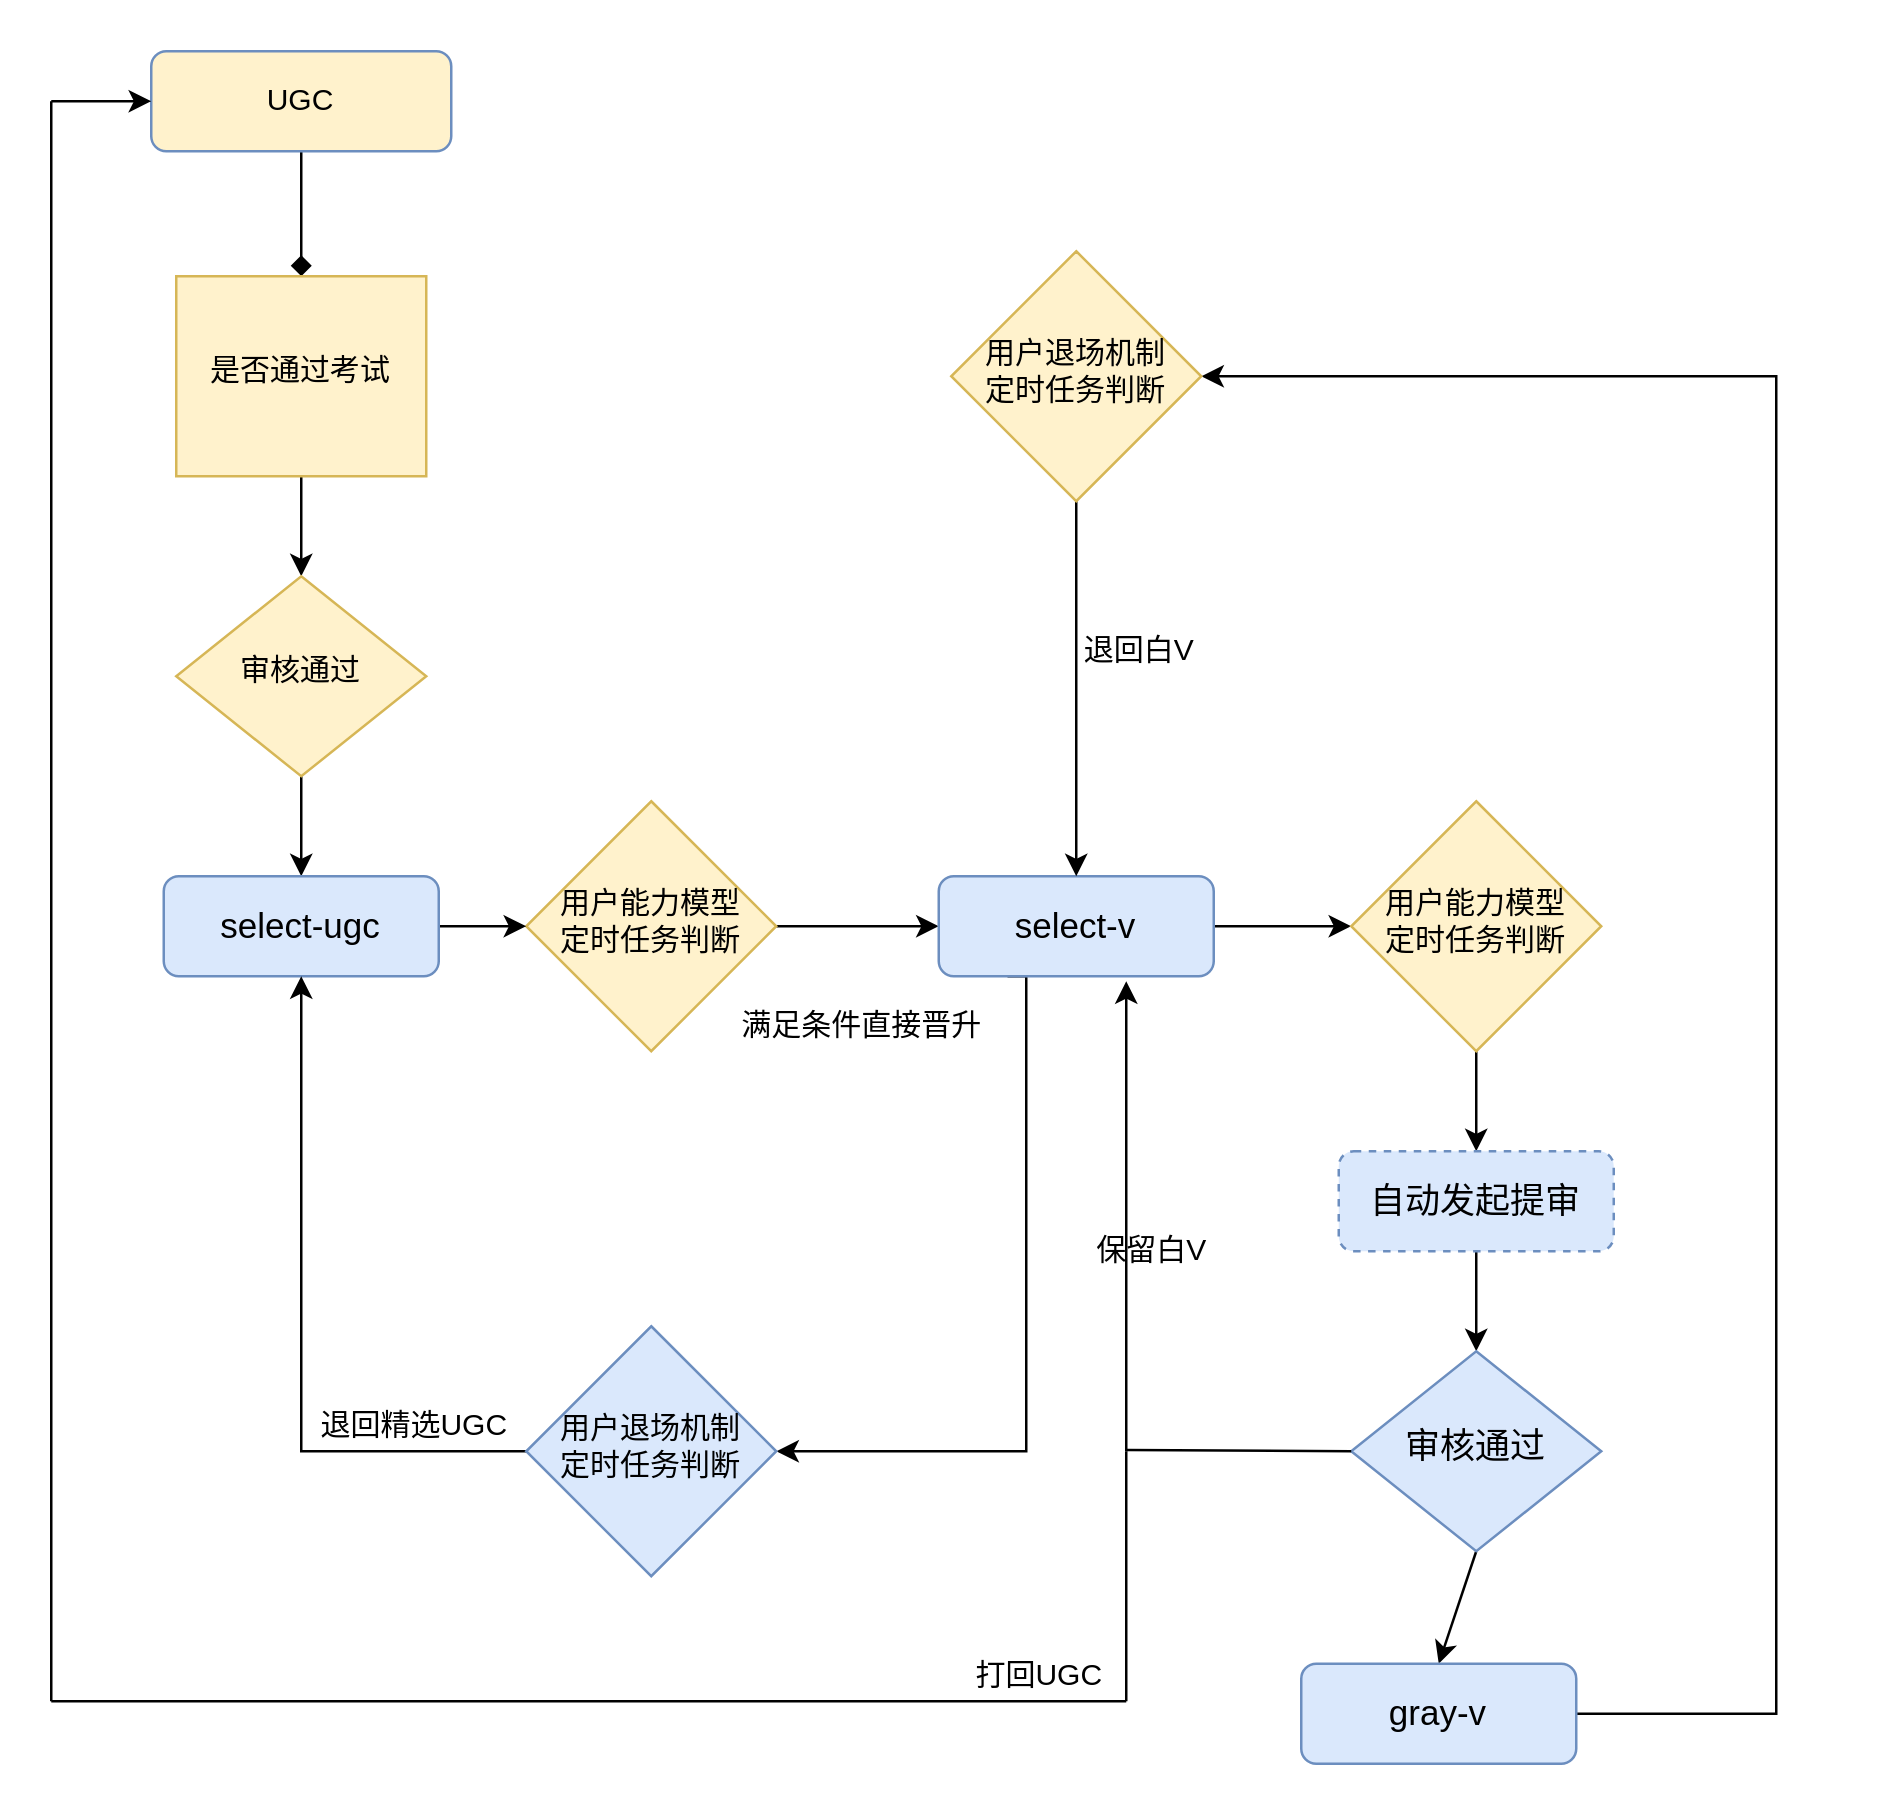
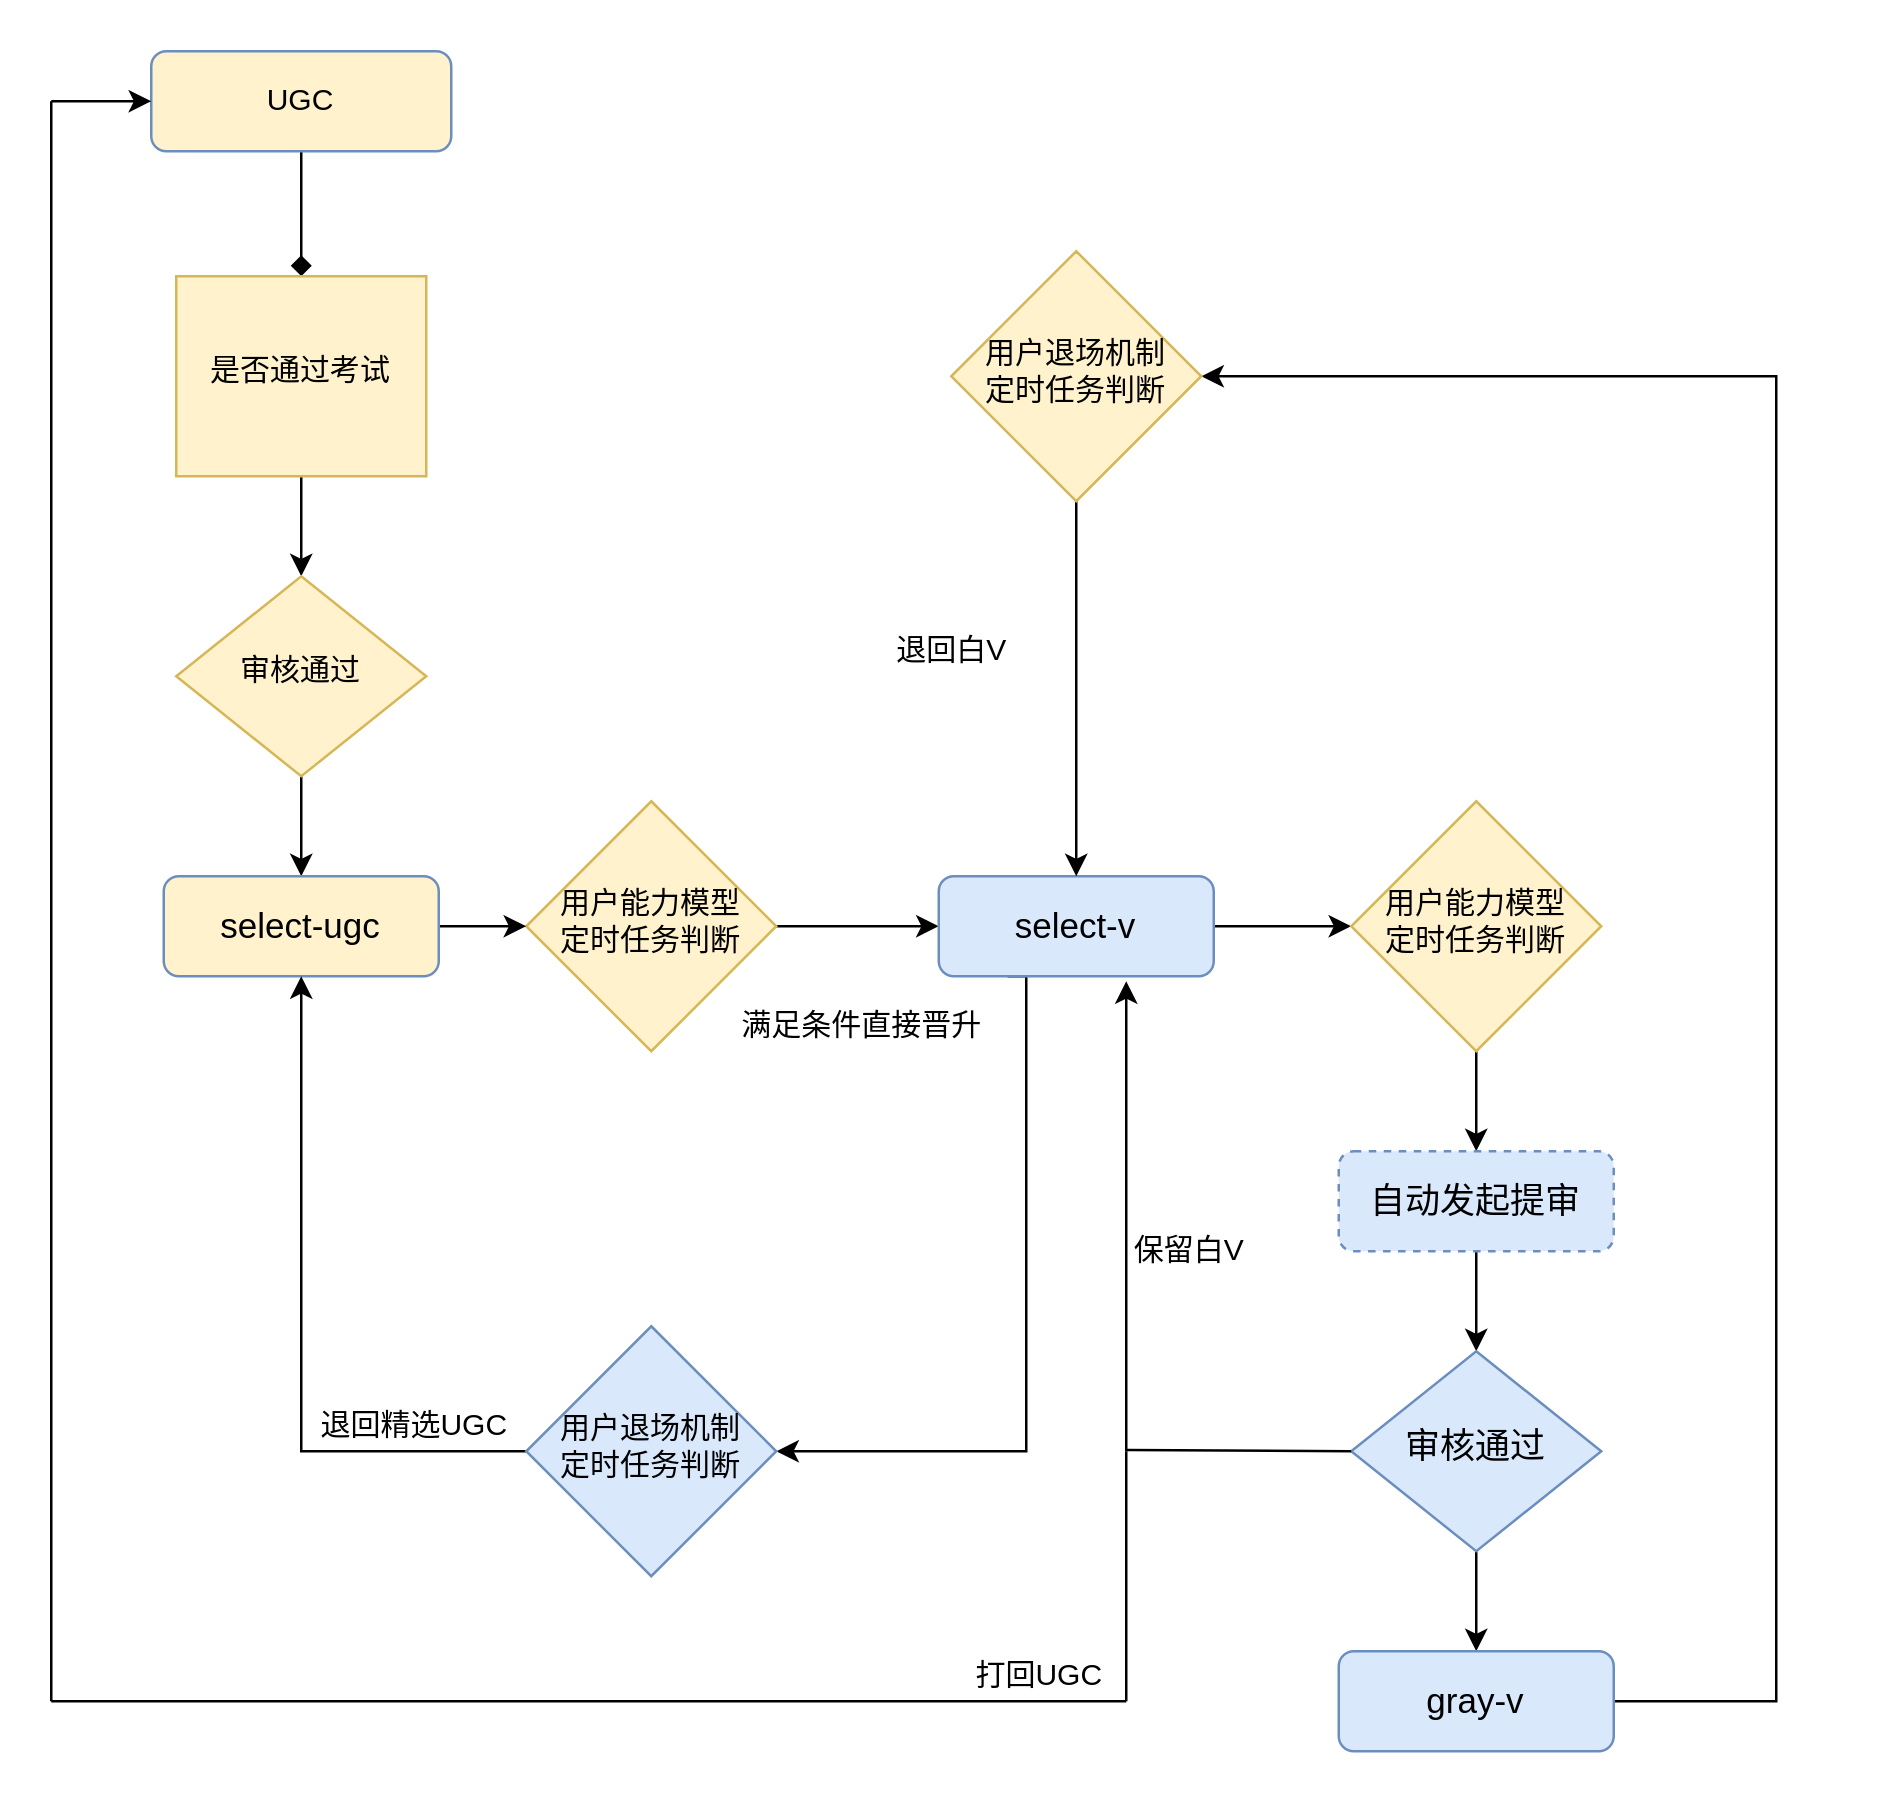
(1139, 651) -> (951, 651)
(301, 926) -> (301, 926)
(1151, 1251) -> (1189, 1251)
(1439, 1714) -> (1476, 1701)
